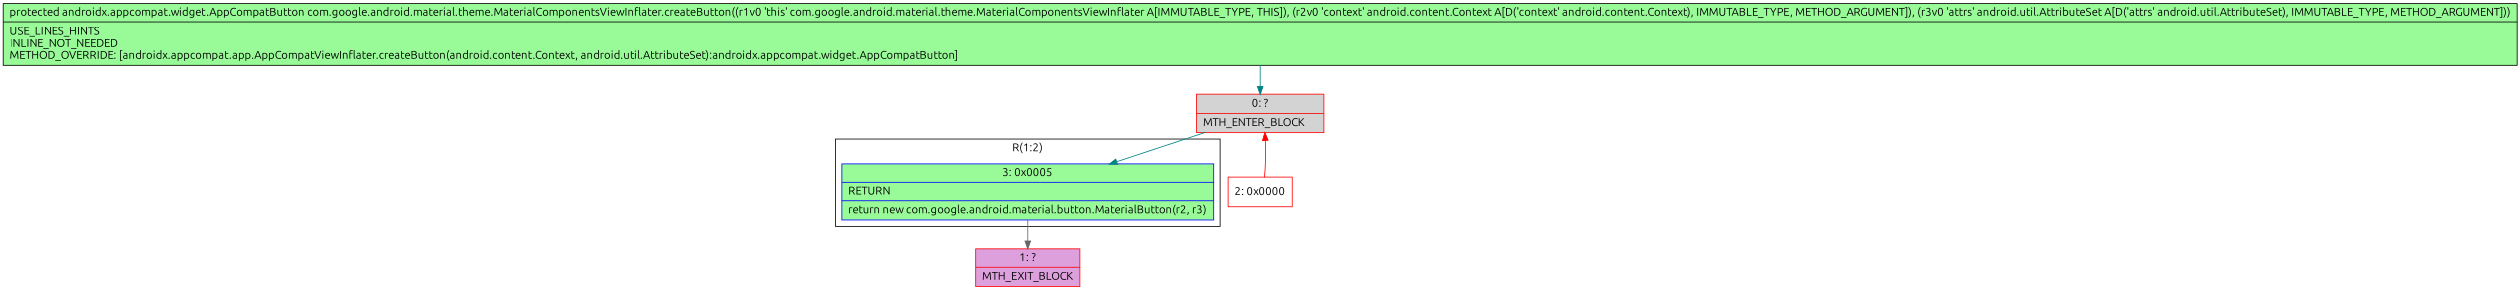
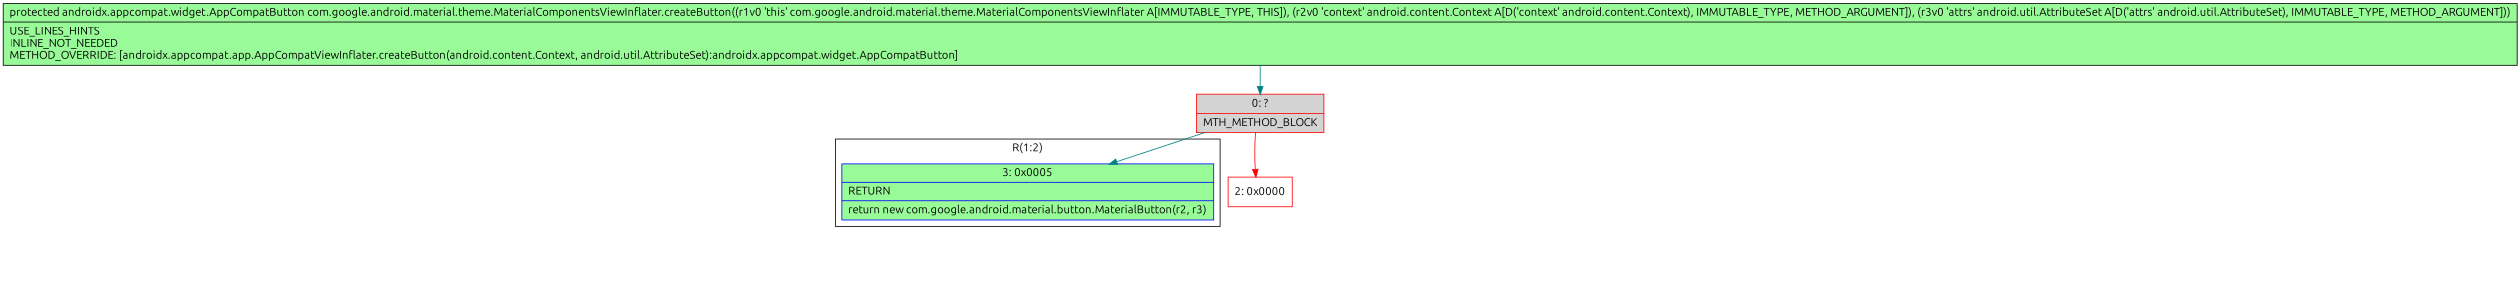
(1254, 123) -> (1260, 123)
(1266, 159) -> (1255, 151)
(1028, 268) -> none
